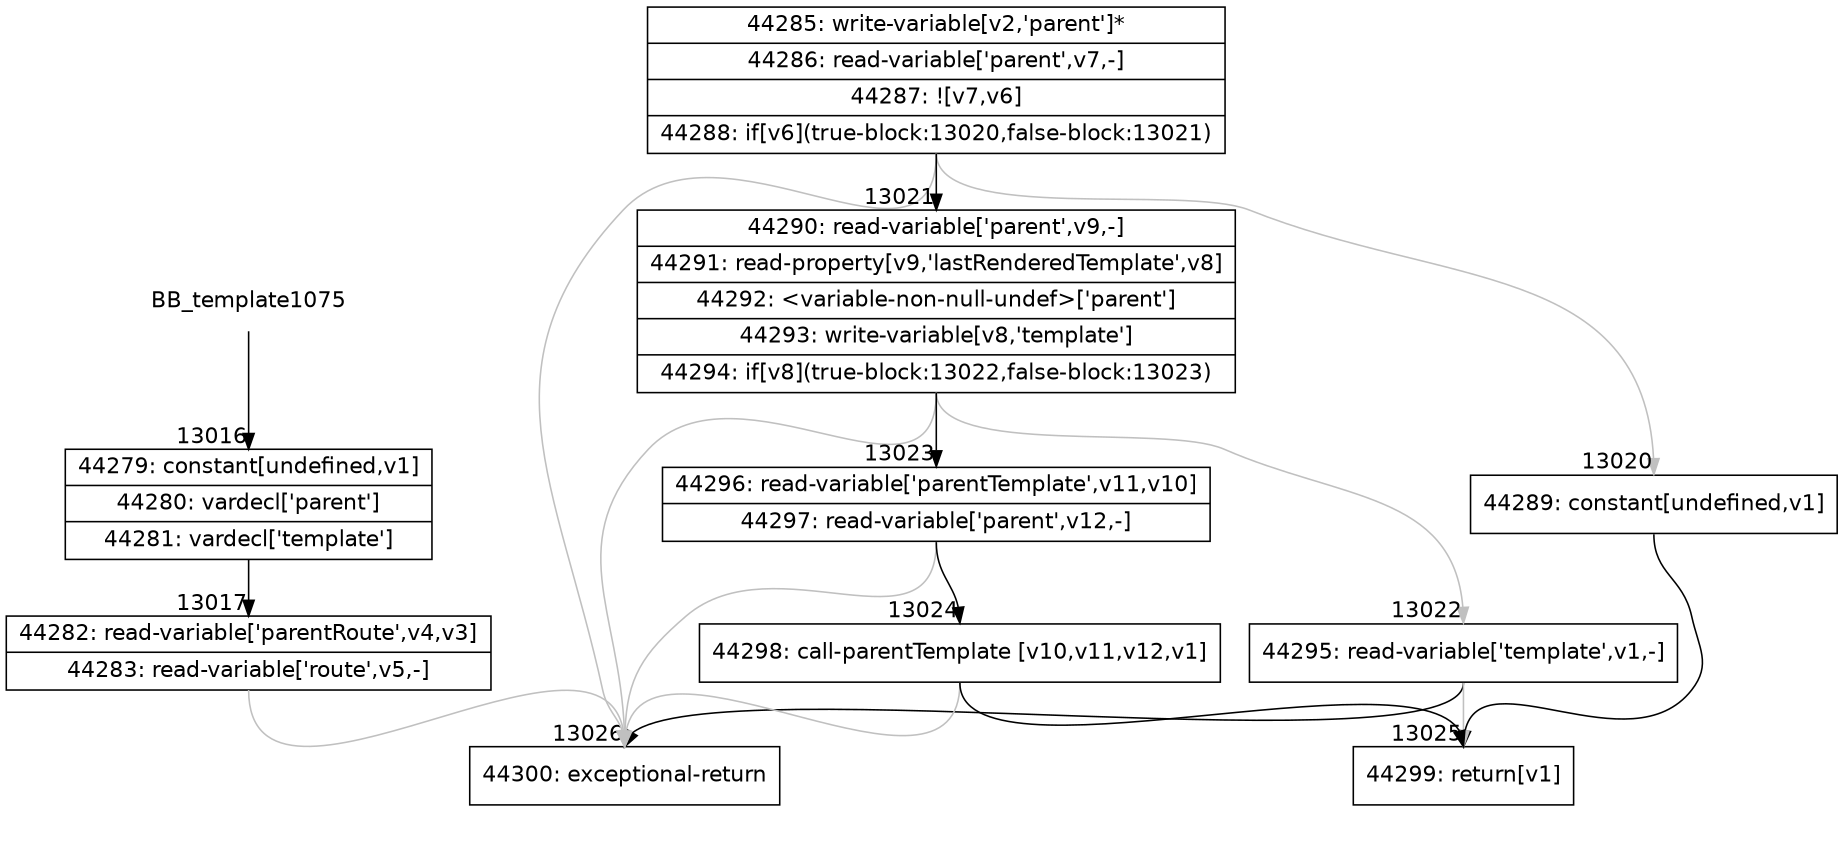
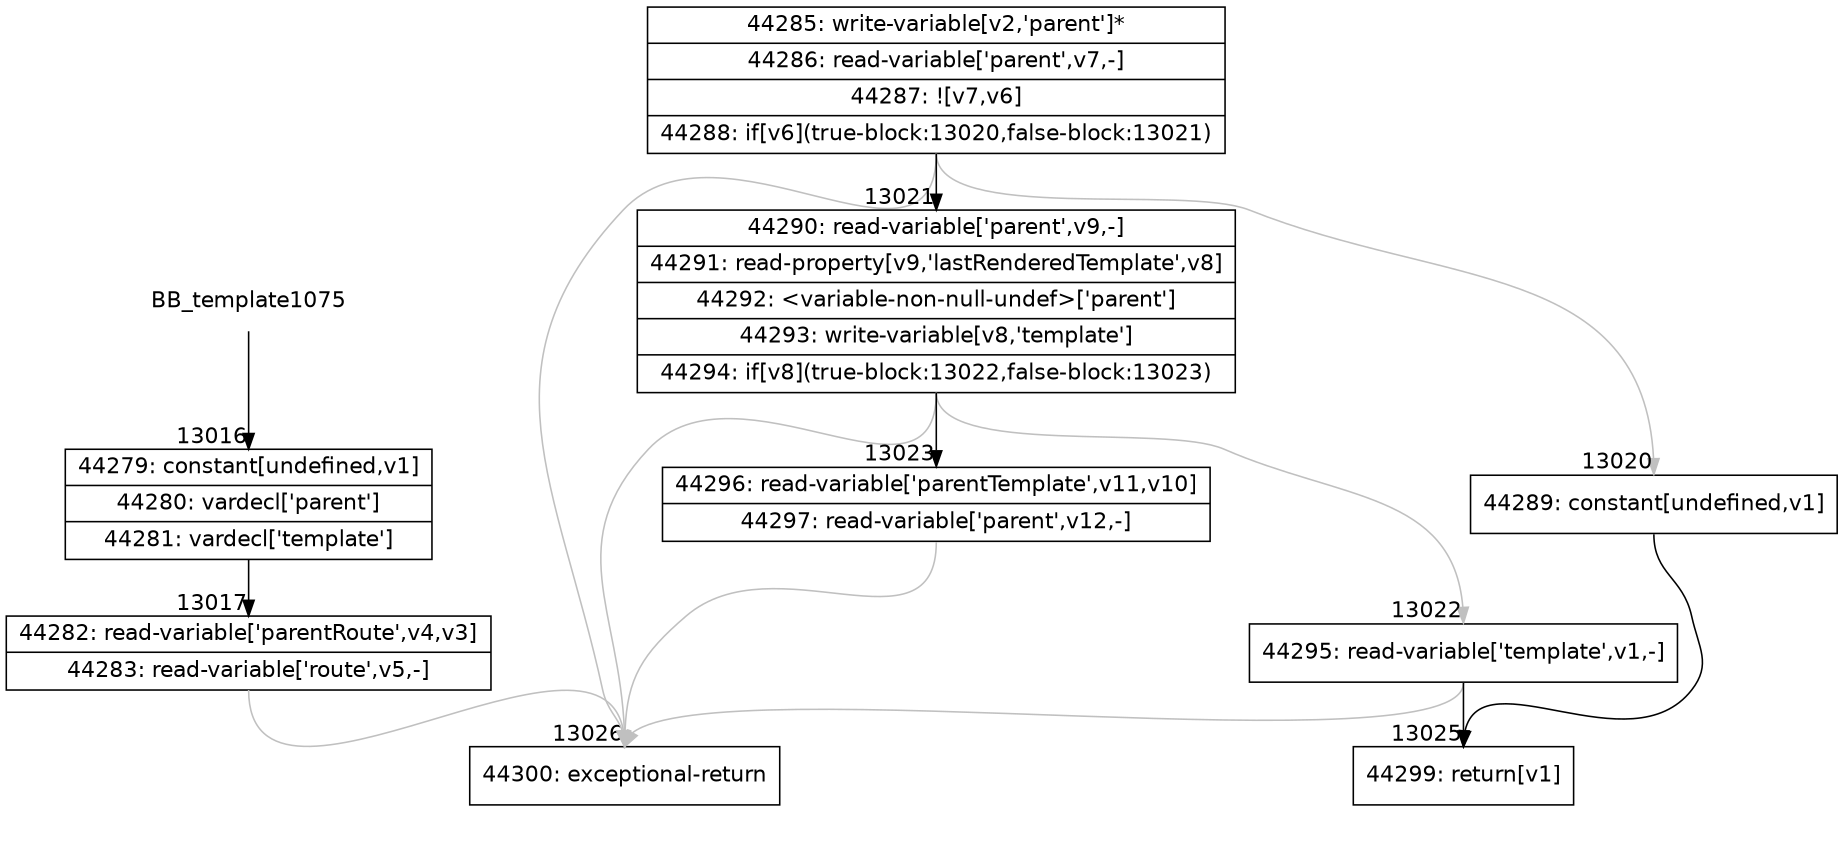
(960, 653) -> none
(1463, 707) -> (1463, 707)
(967, 712) -> (1051, 715)
